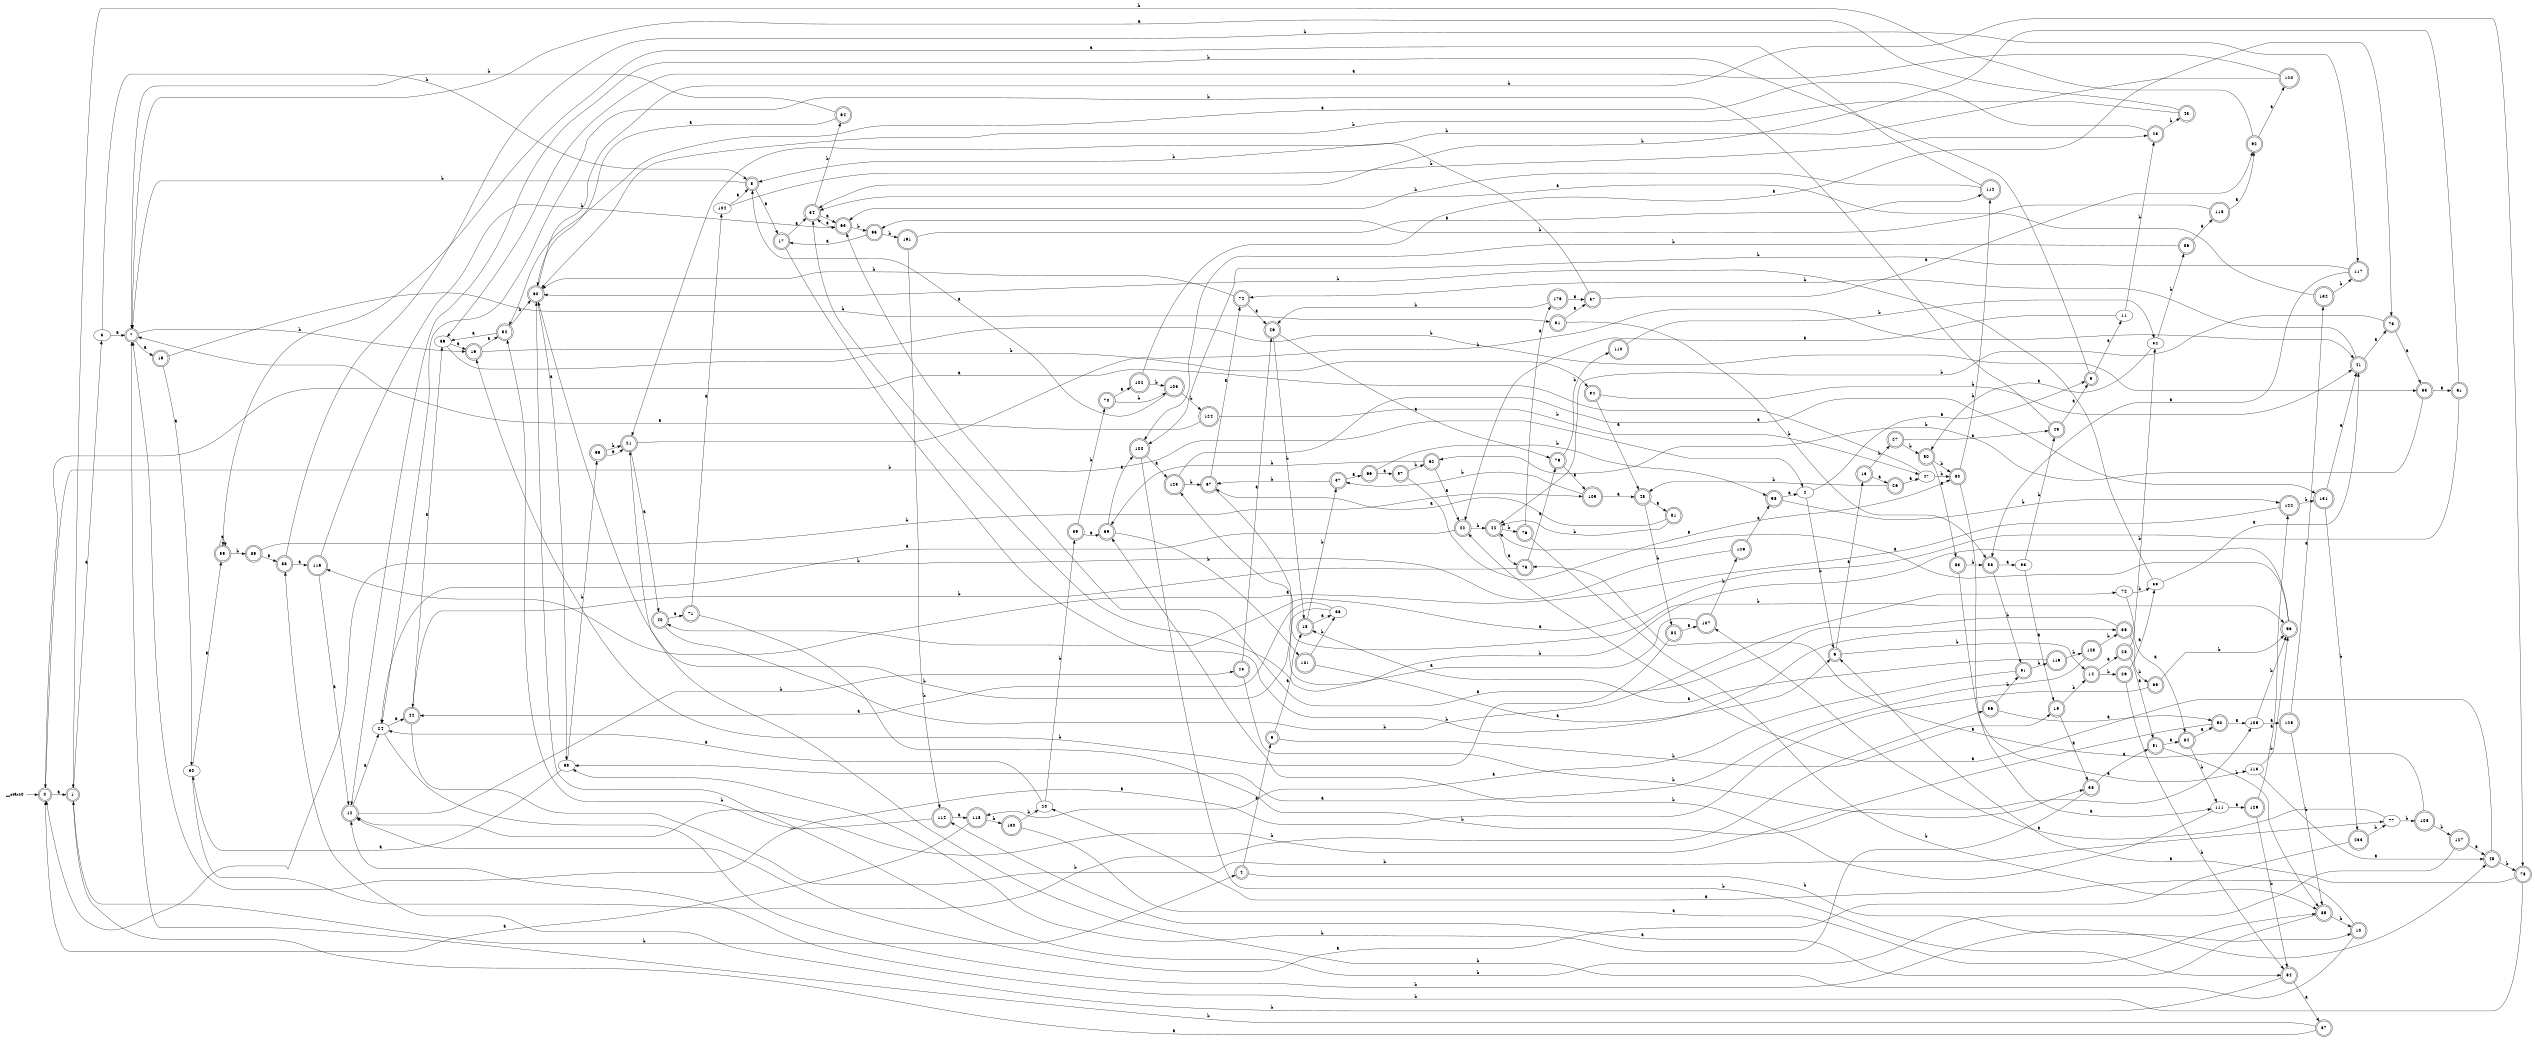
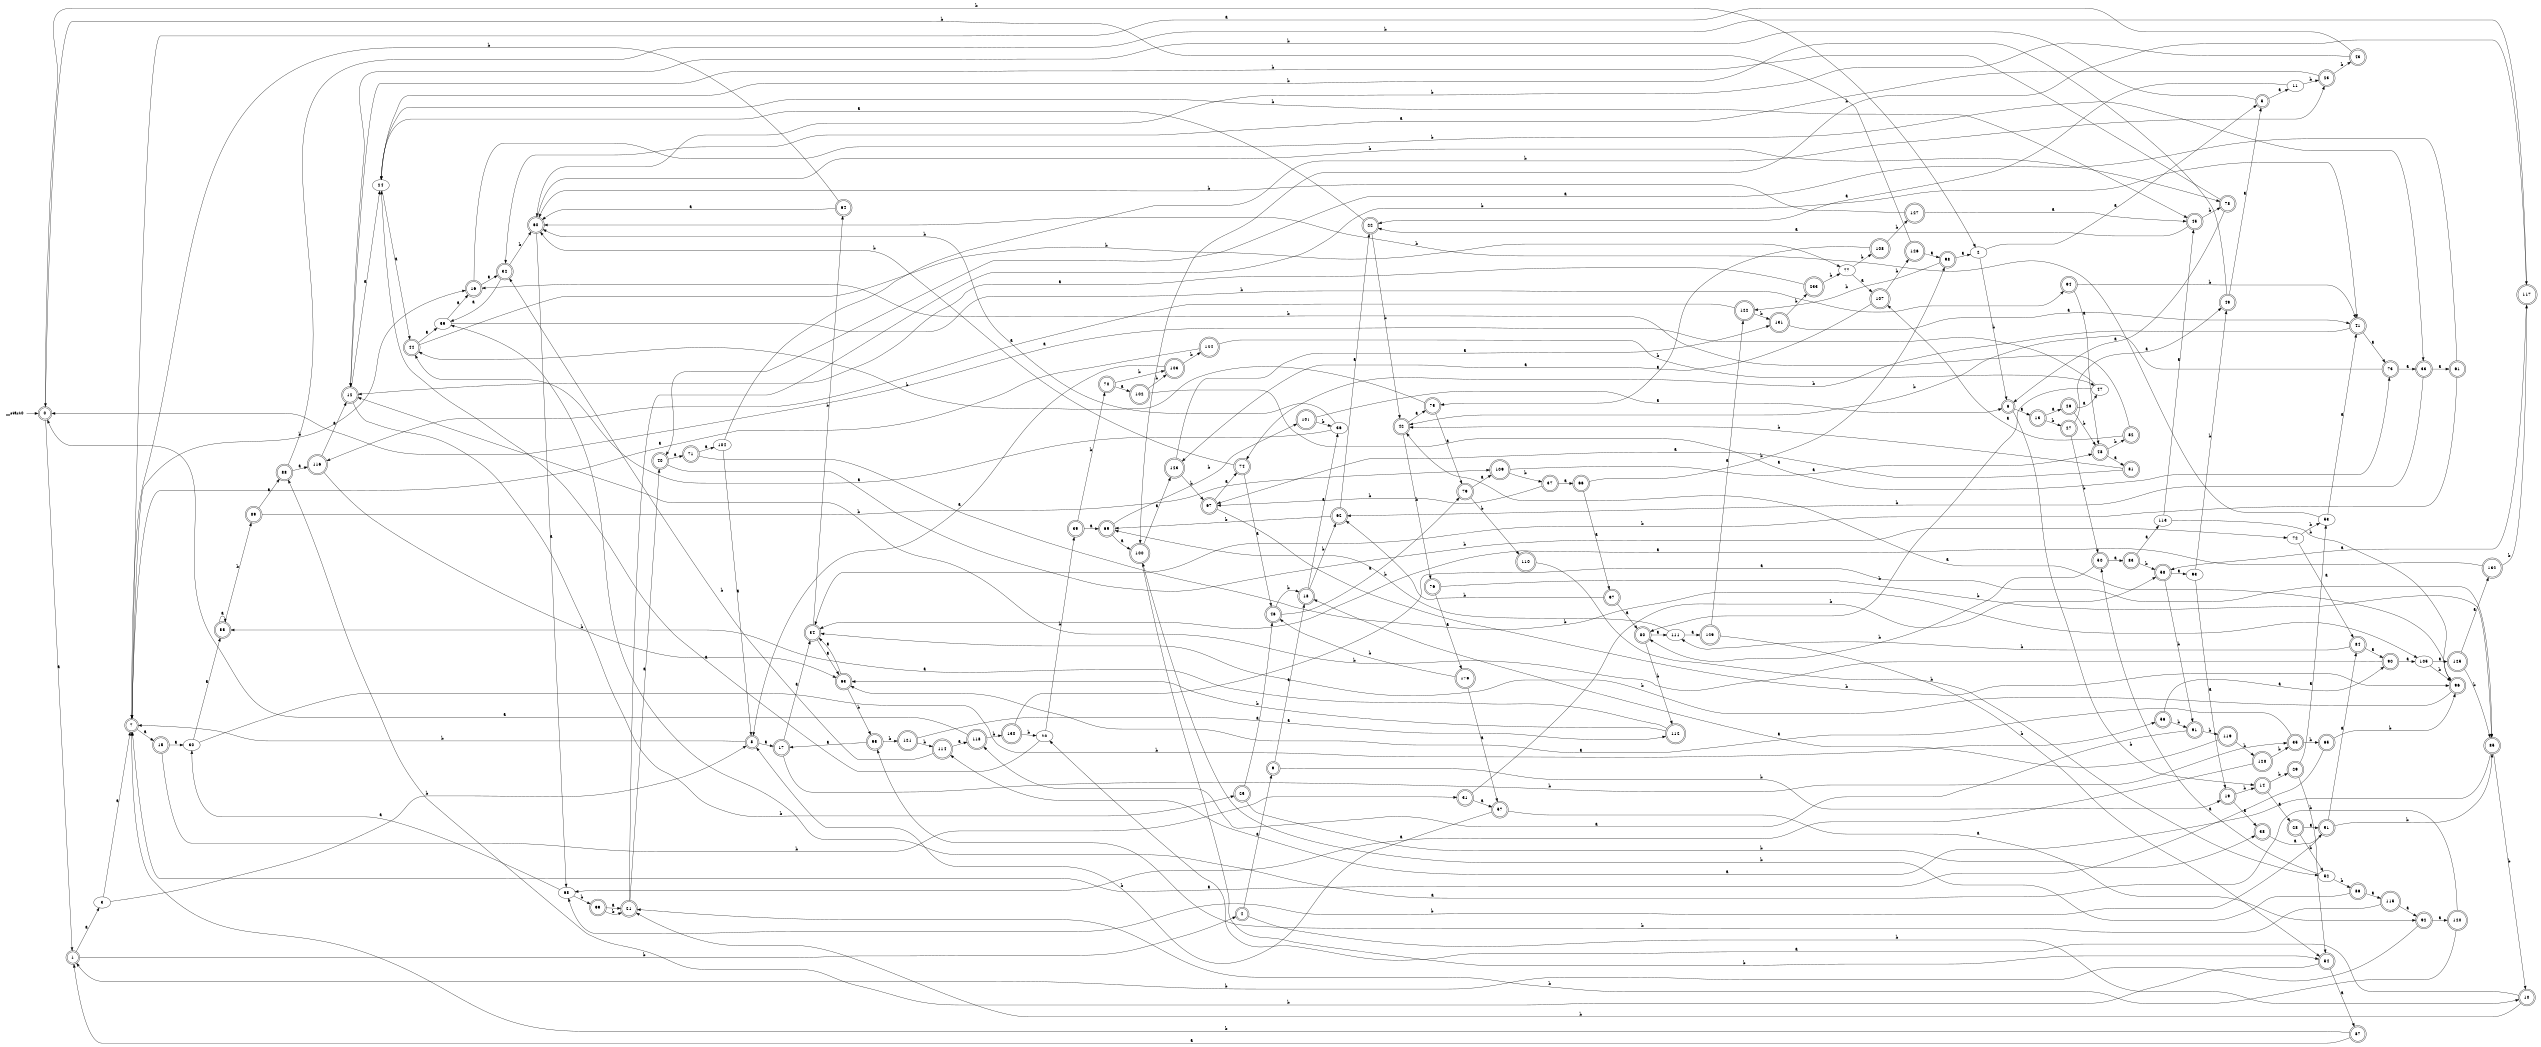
(907, 240) -> (908, 741)
(1321, 555) -> (1322, 558)
(1348, 936) -> (1447, 914)
